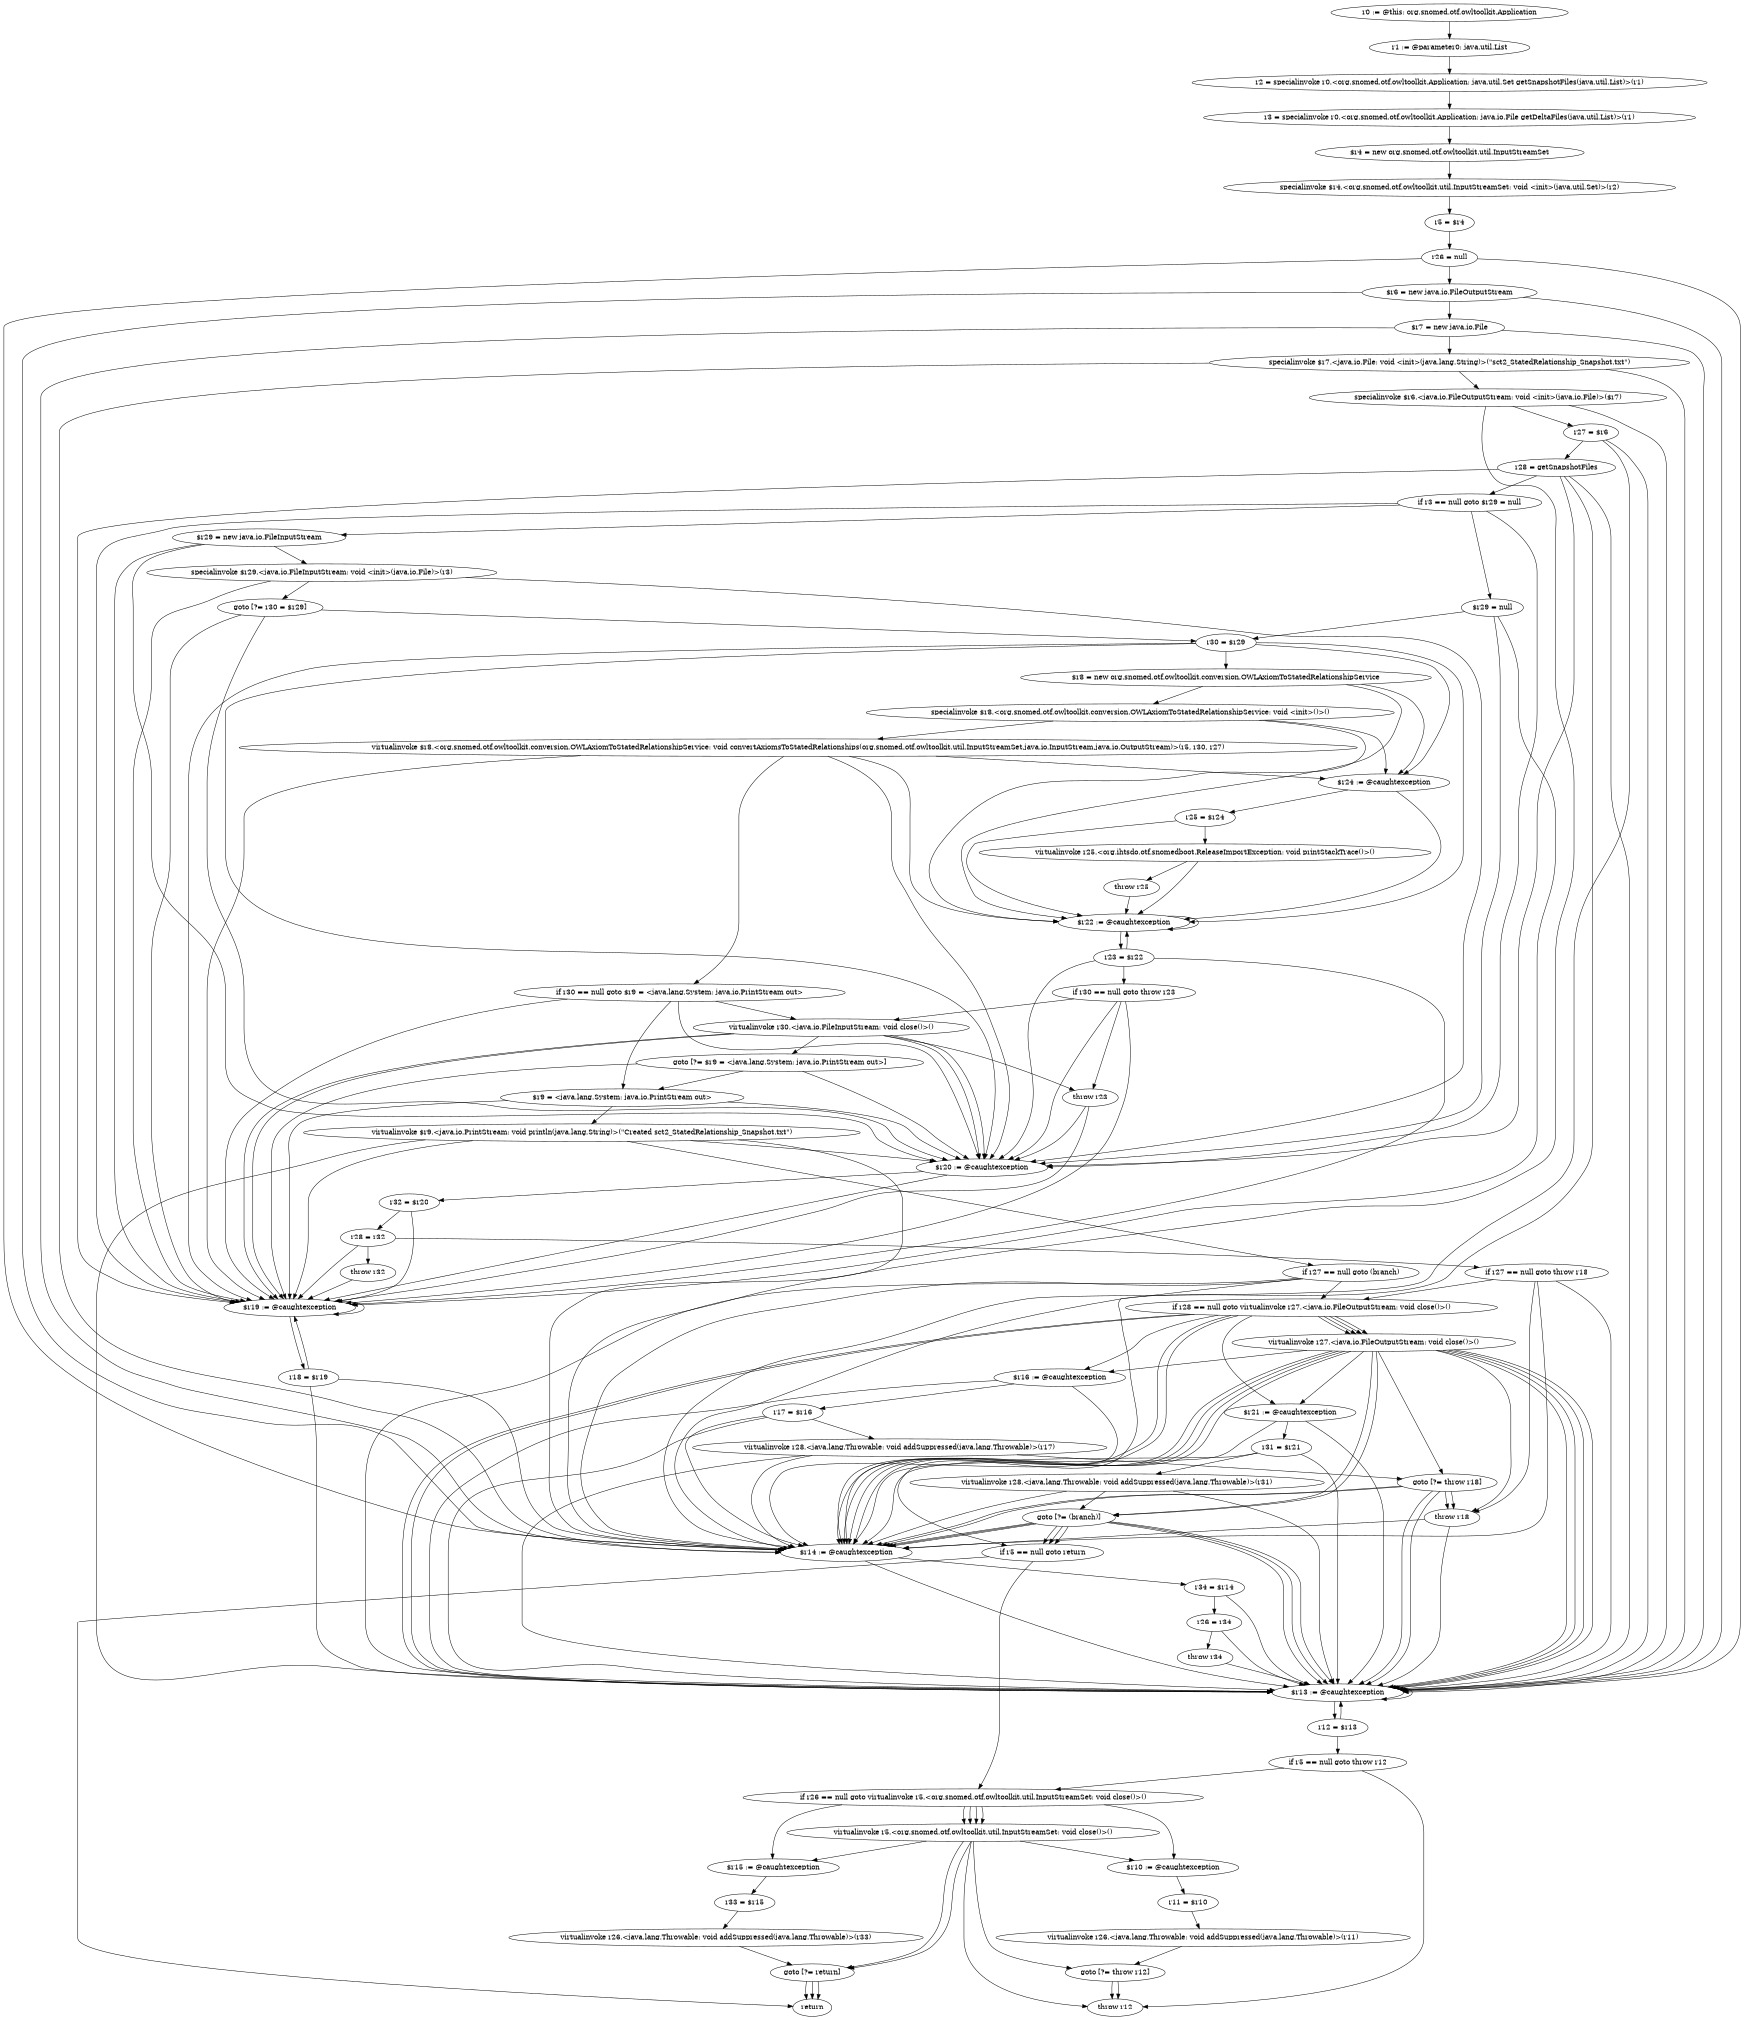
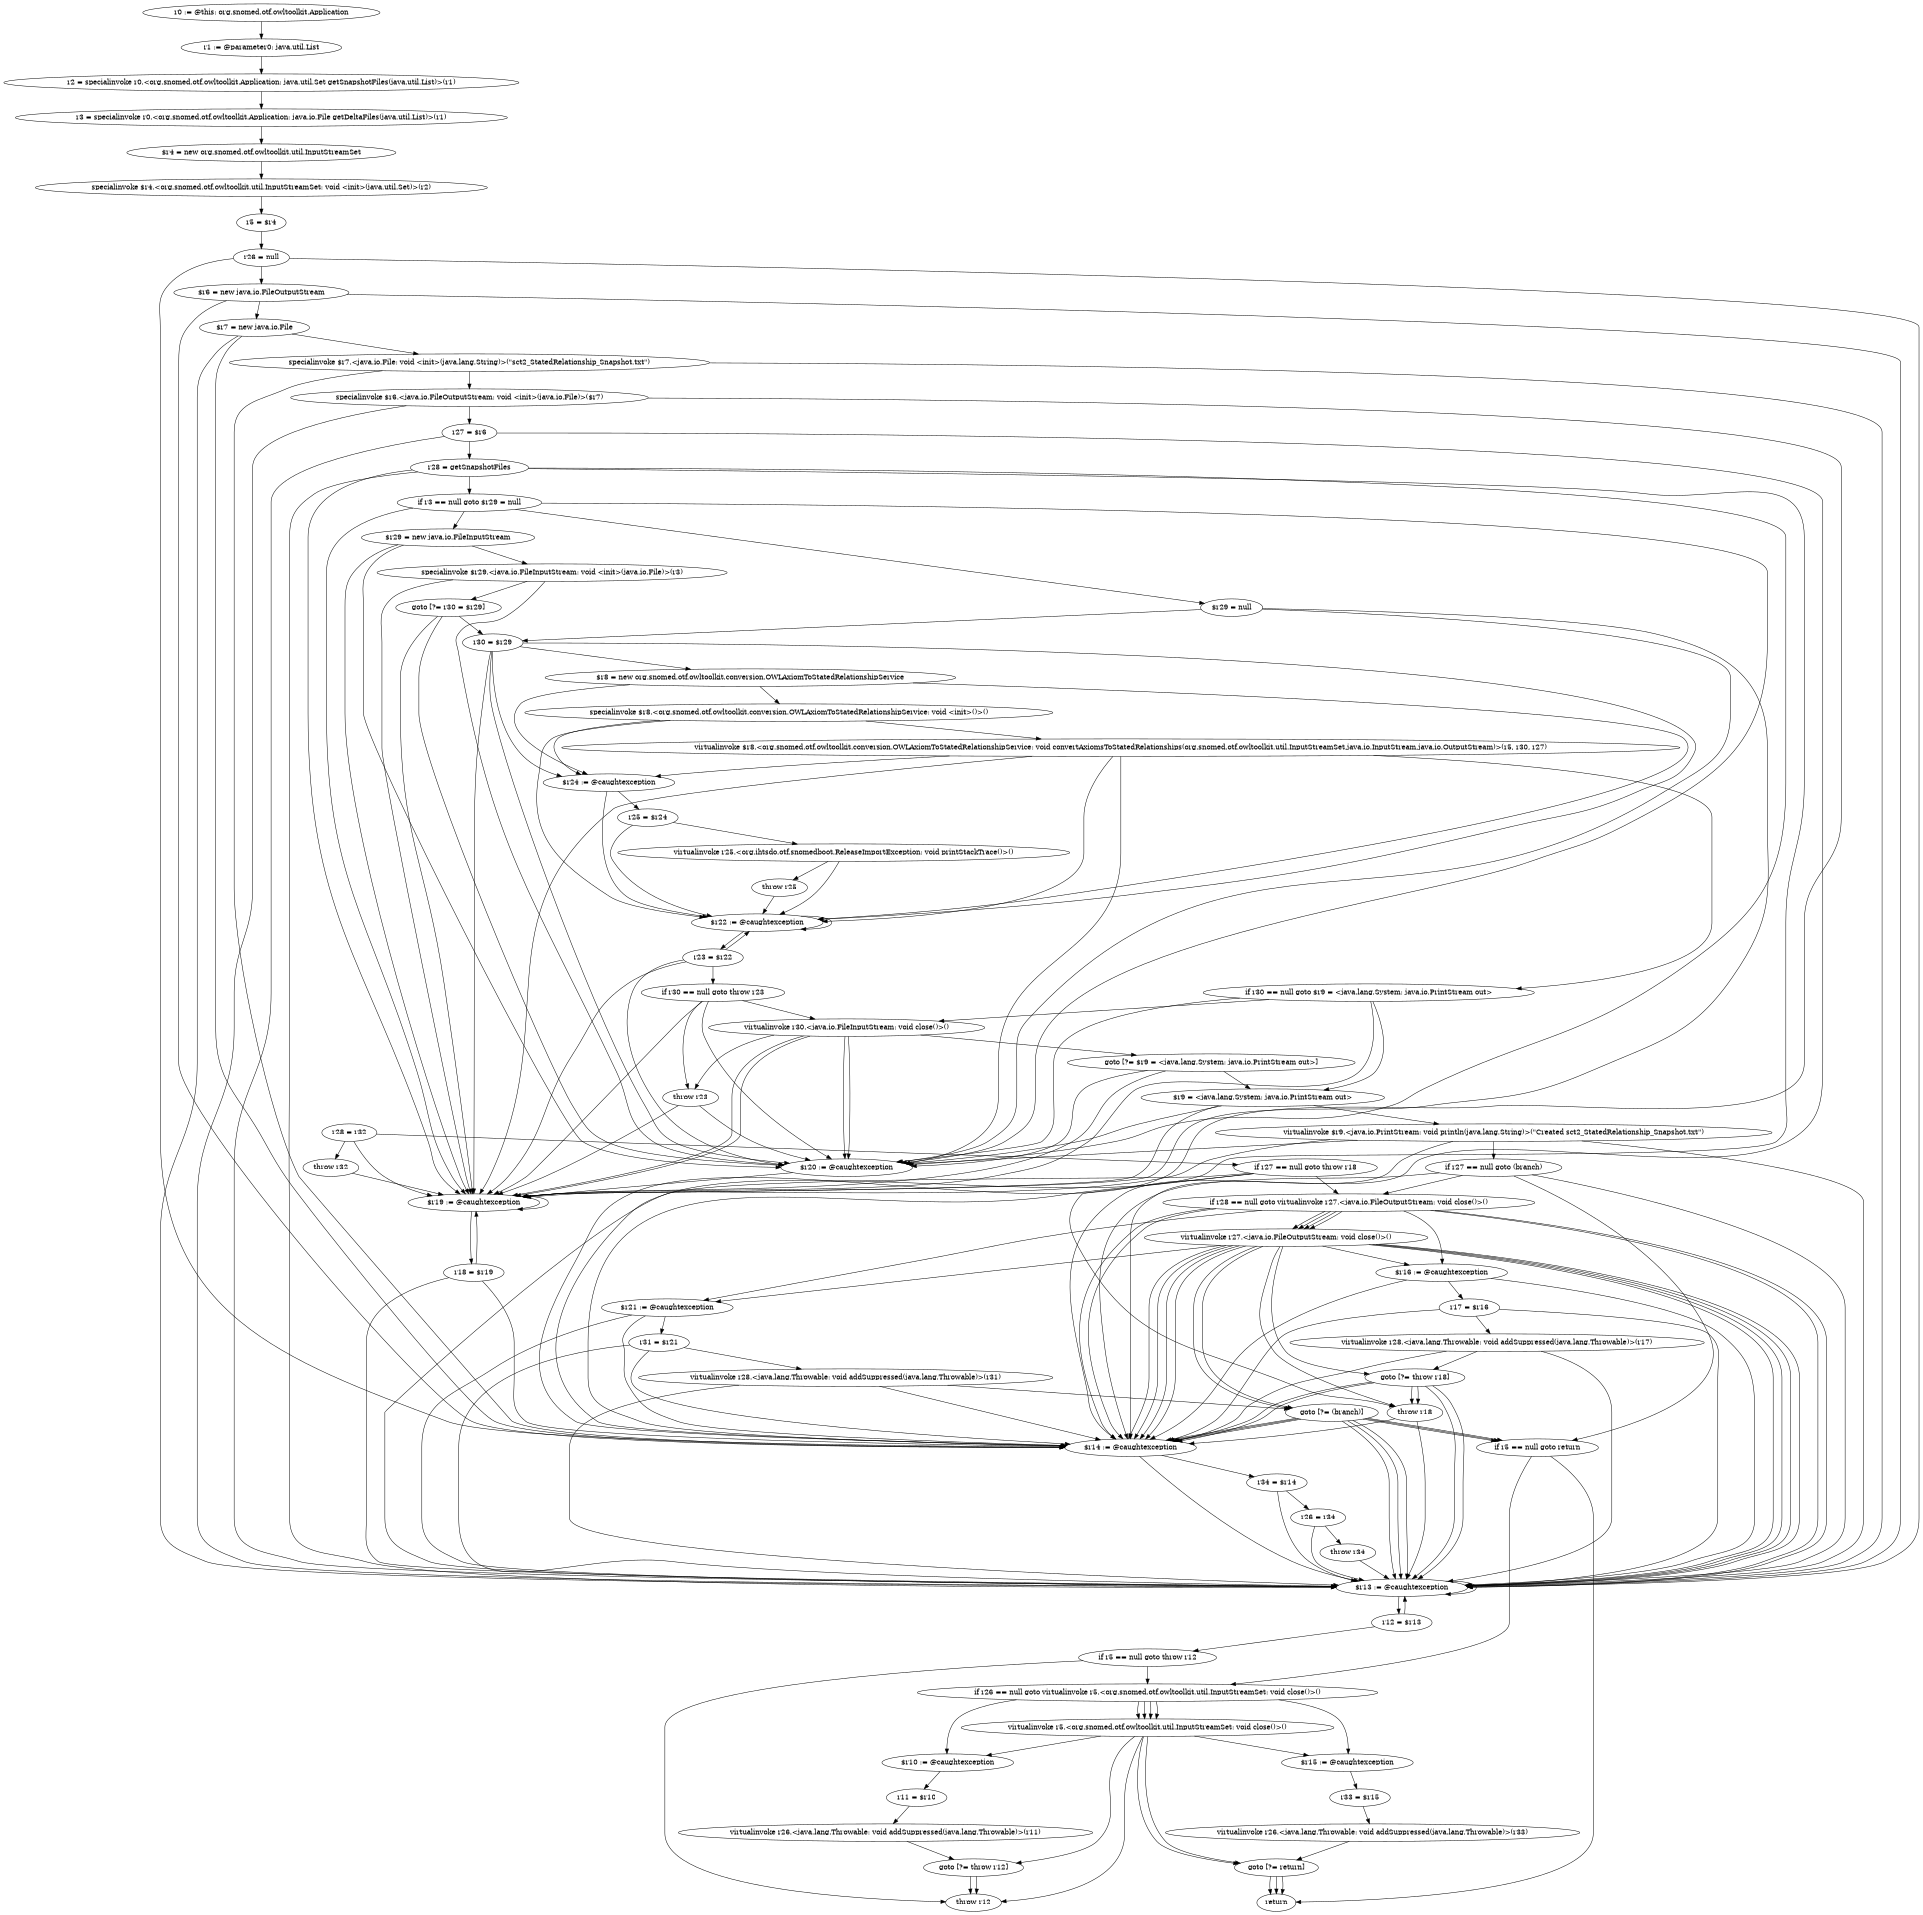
(409, 1203) -> none
